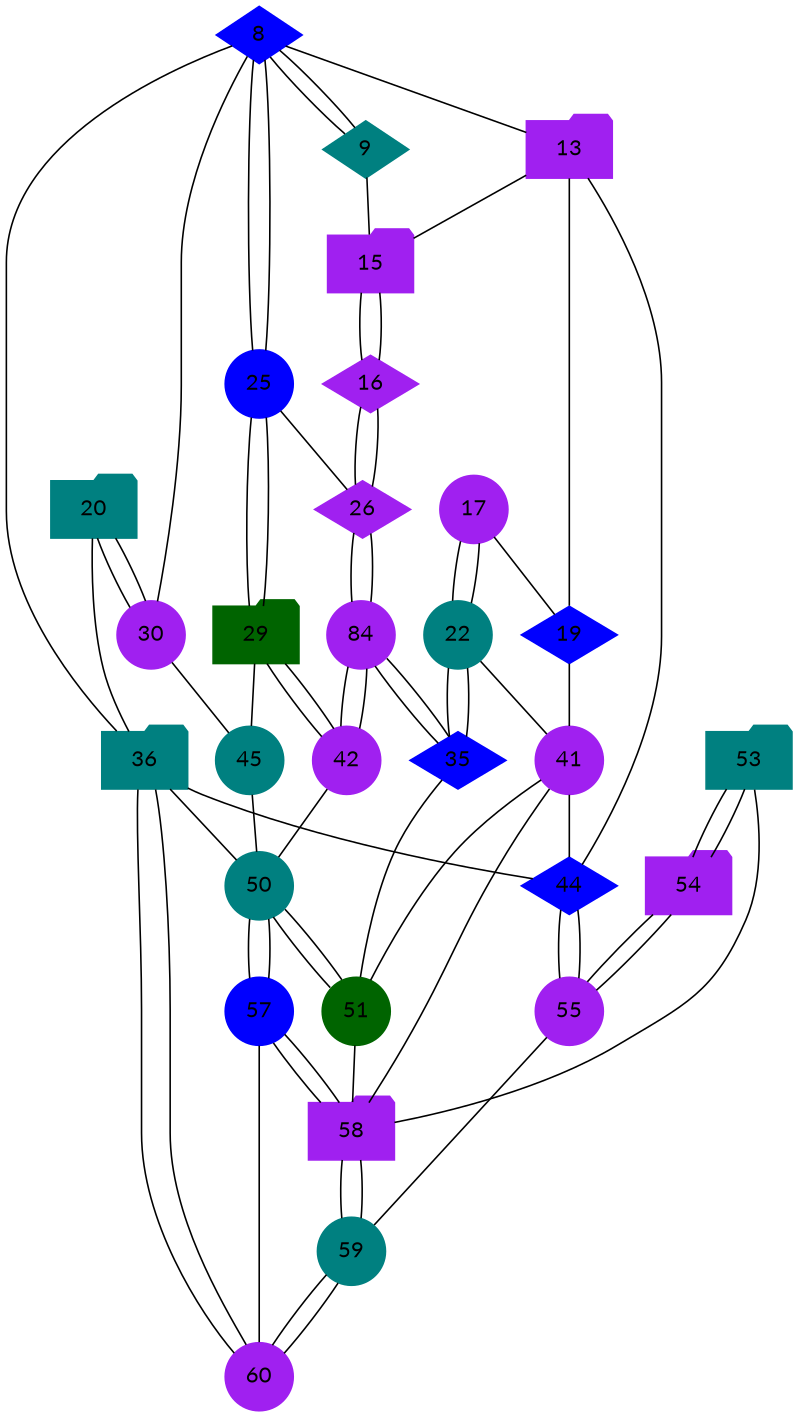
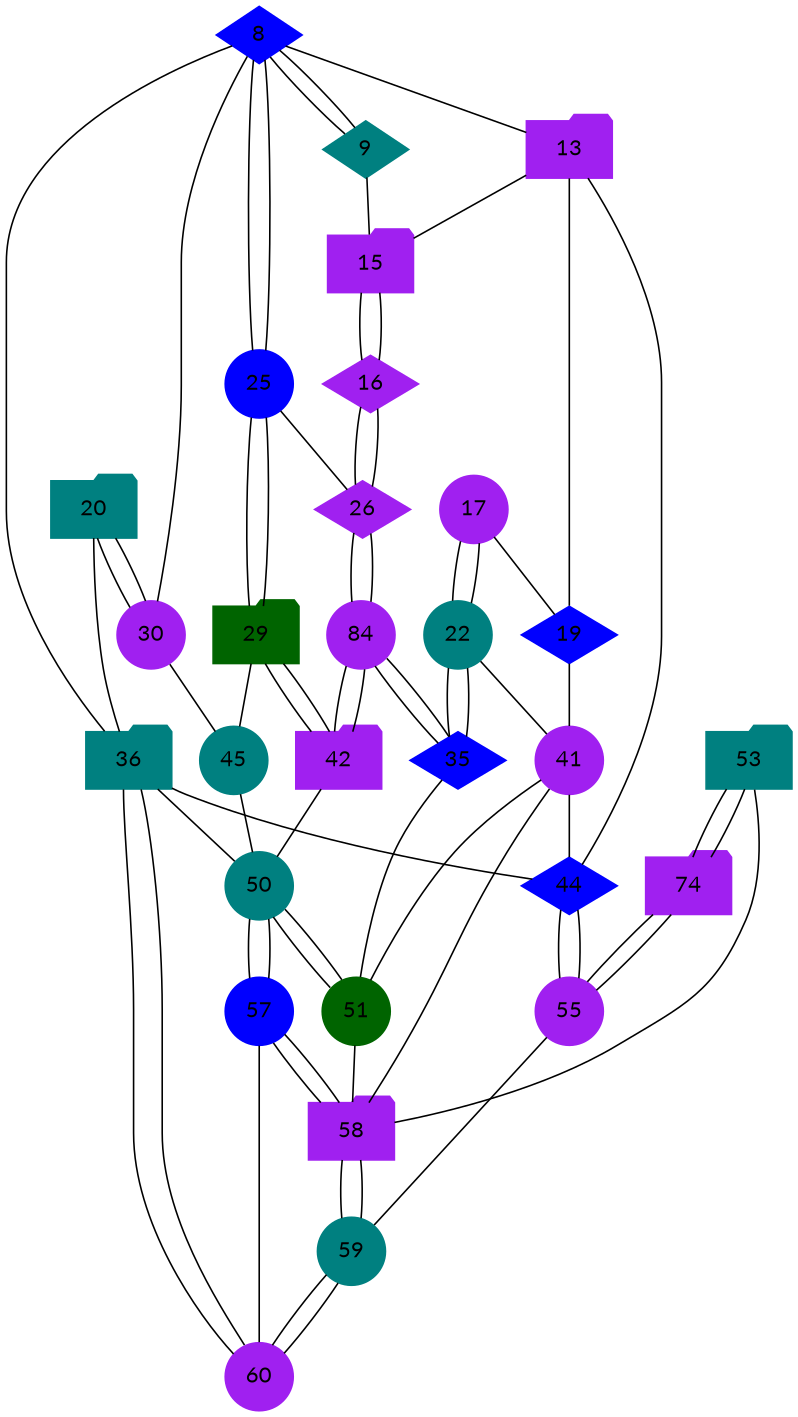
(347, 760) -> (339, 760)
(689, 886) -> (689, 886)
